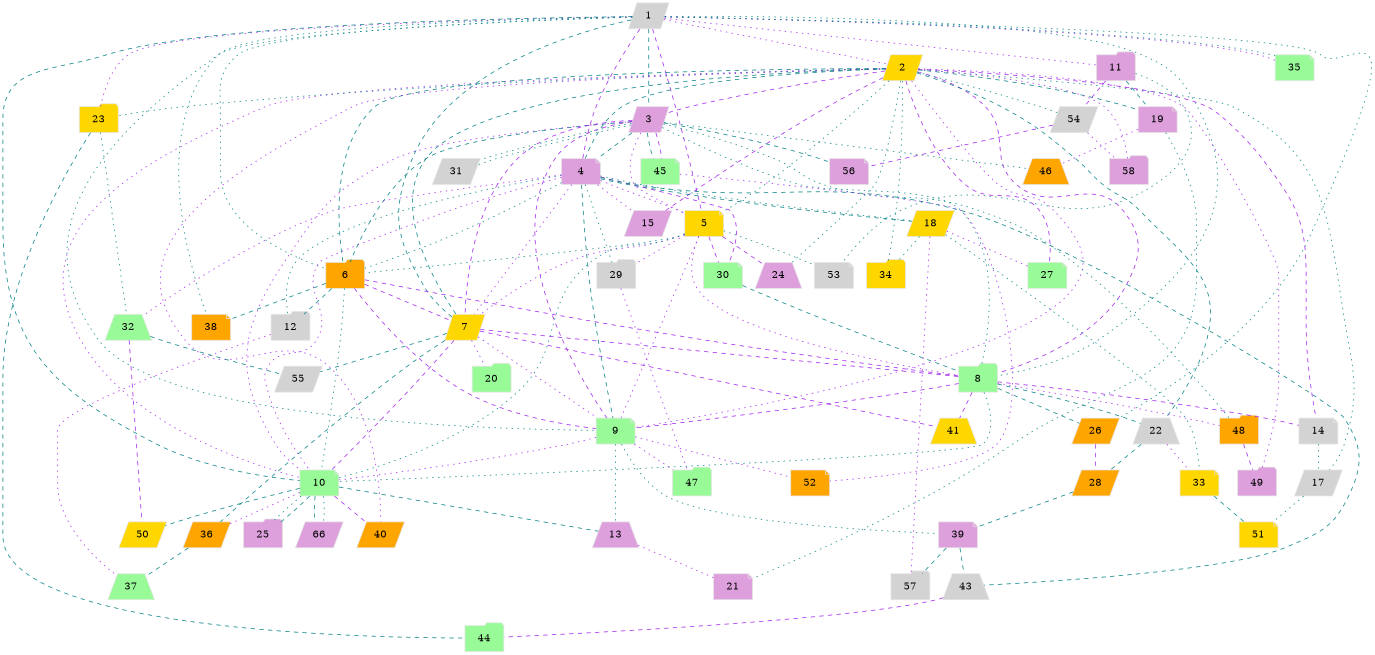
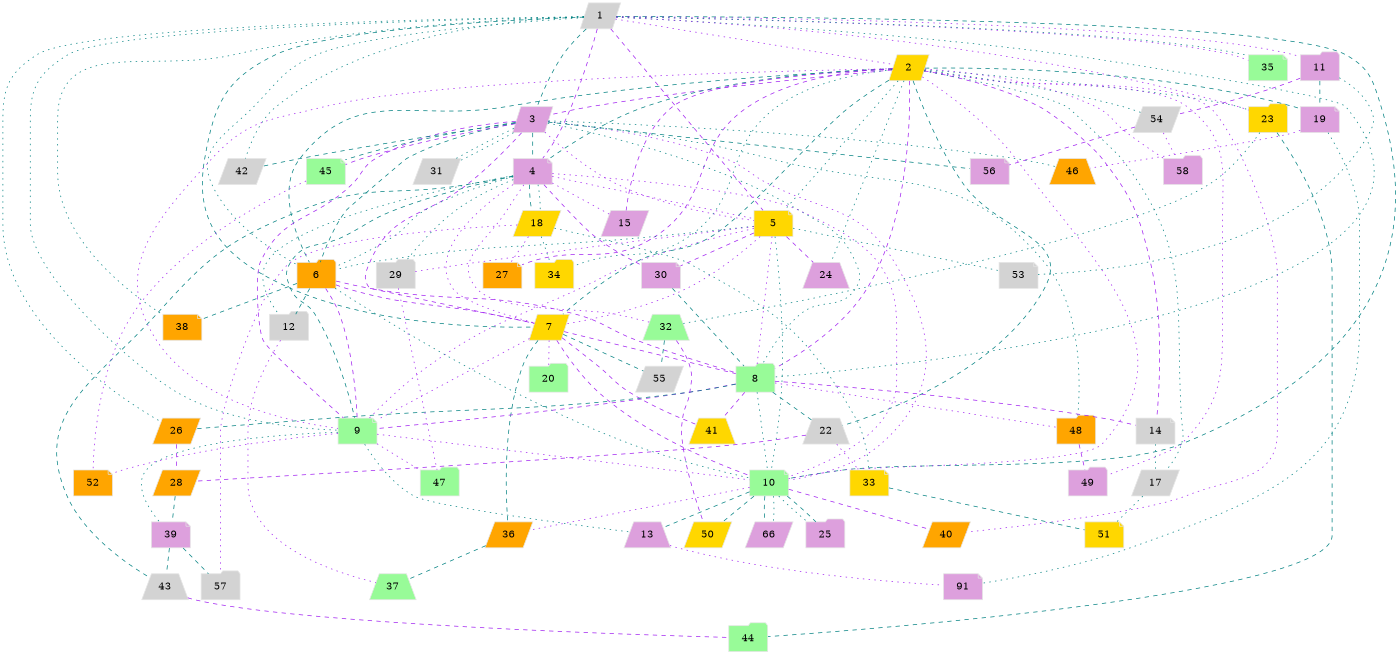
none -> (242, 172)
(723, 275) -> (661, 275)
(1047, 275) -> (502, 275)
(1126, 457) -> (502, 462)
(733, 587) -> (963, 587)
